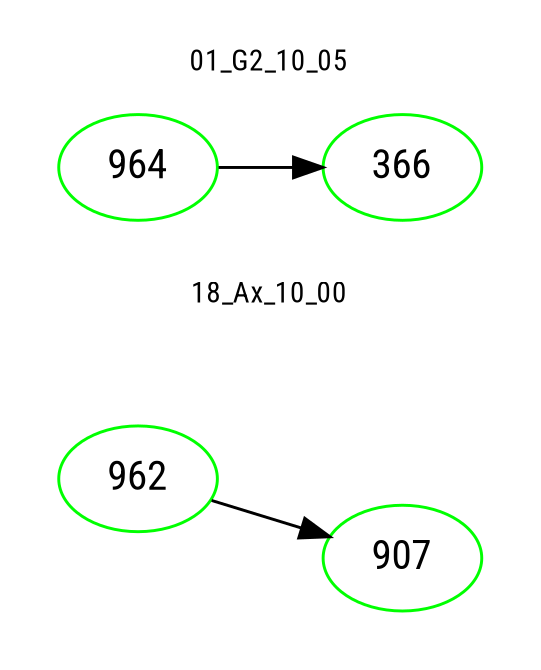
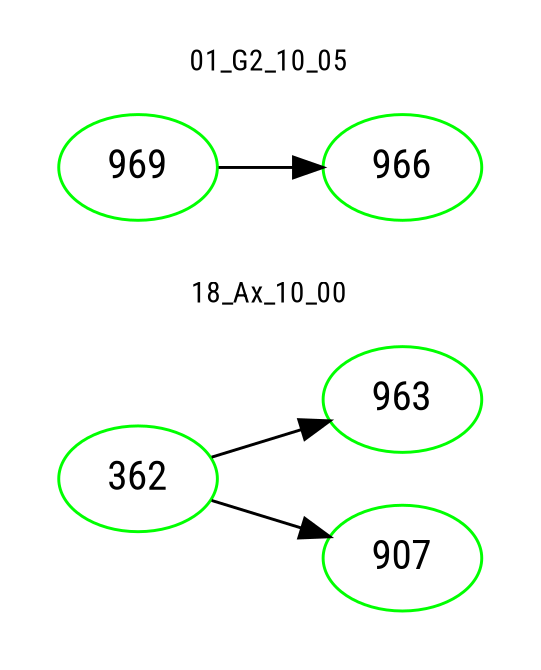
(138, 167) -> (138, 167)
(402, 167) -> (402, 167)
none -> (402, 400)
(138, 479) -> (138, 479)
